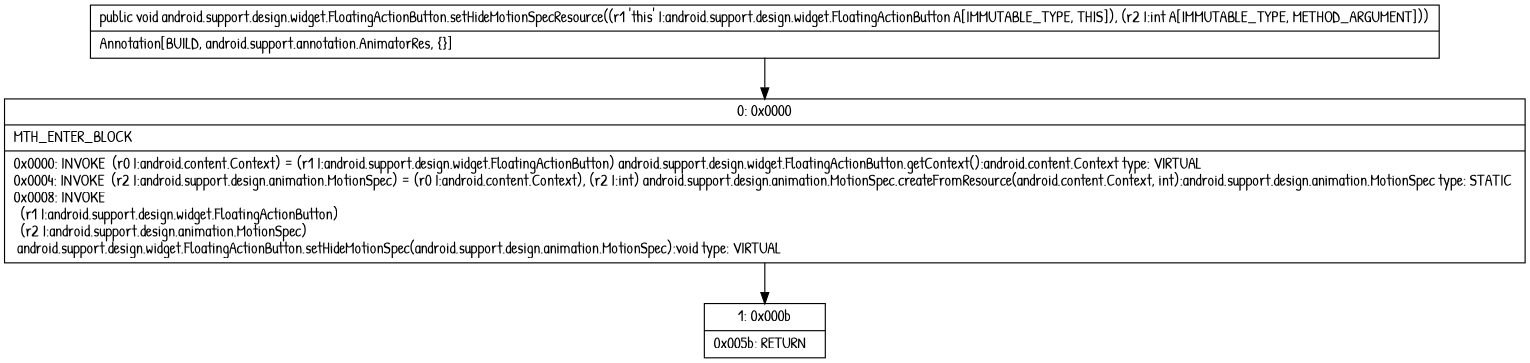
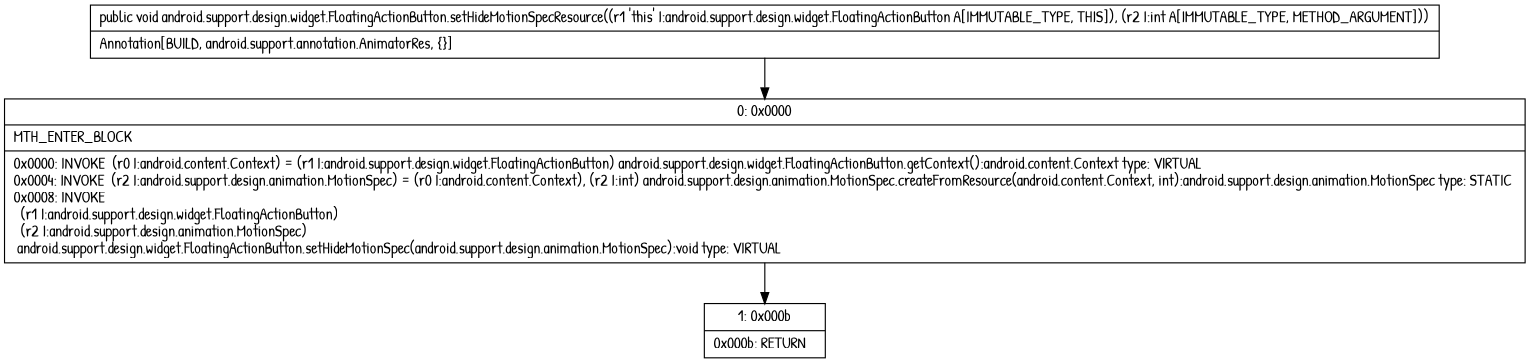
(765, 344) -> (765, 344)
